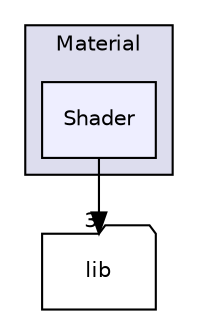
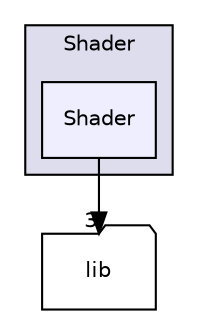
(99, 45) -> (99, 45)
